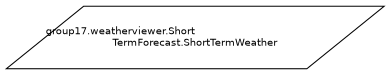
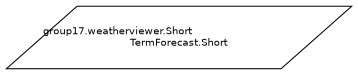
(195, 38) -> (179, 38)
